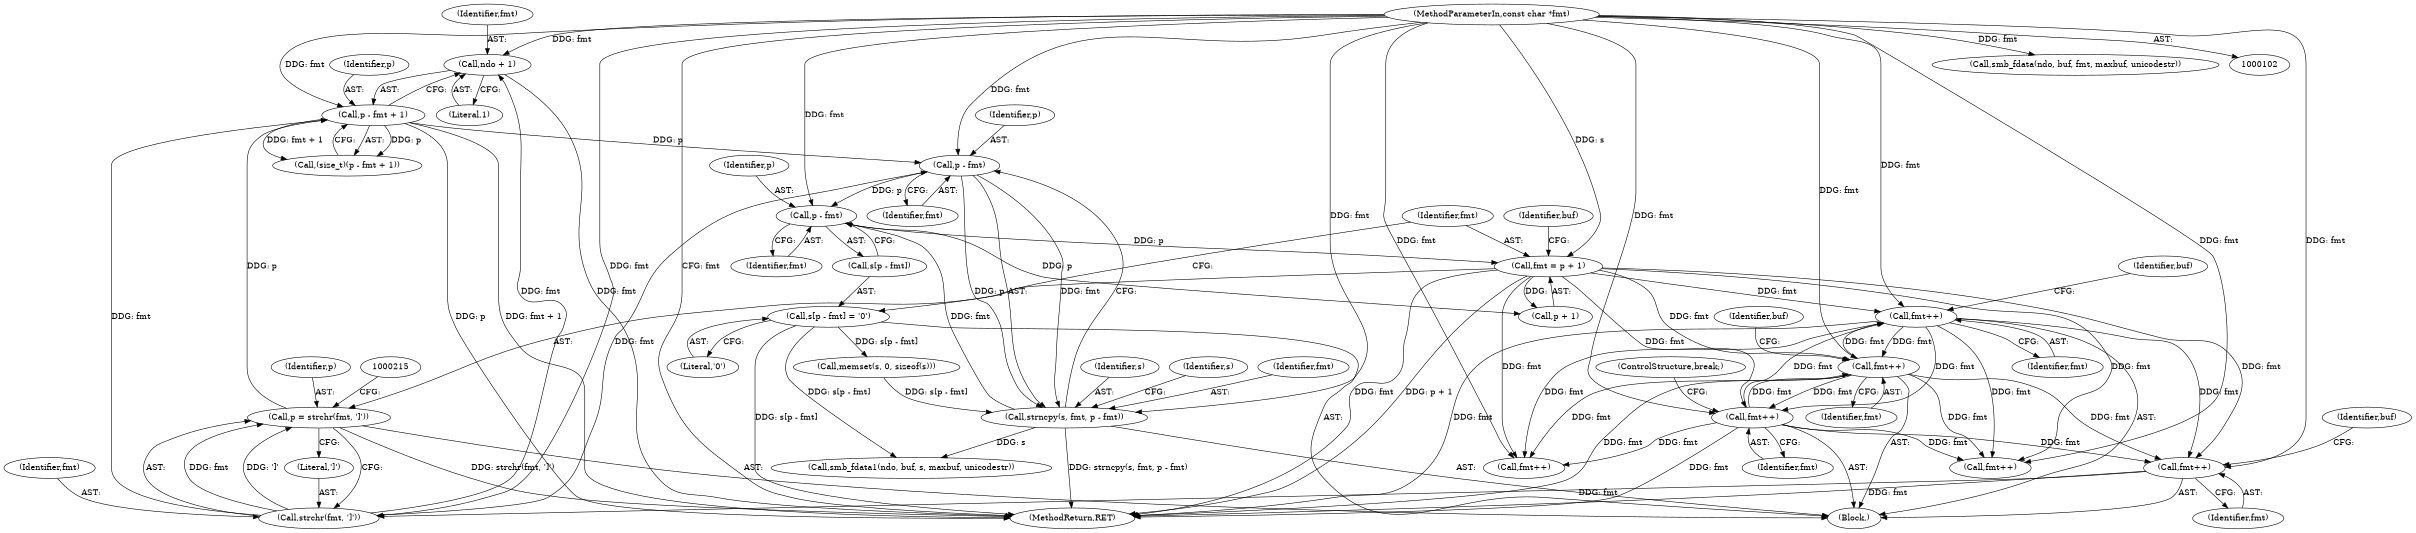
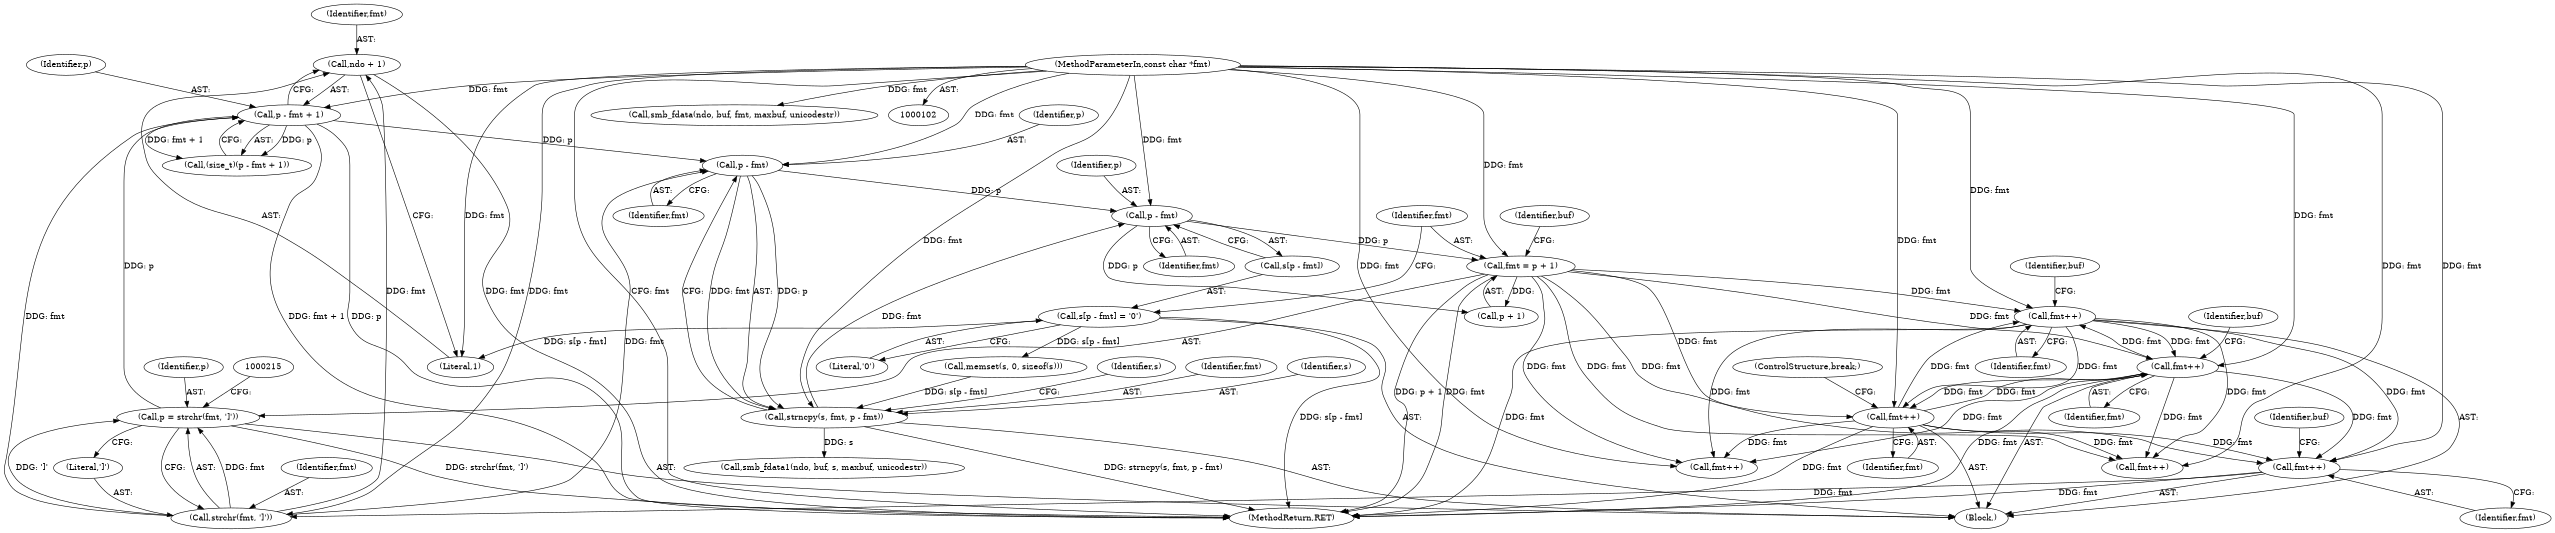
(944, 18) -> (537, 85)
(1590, 140) -> (1504, 166)
(813, 400) -> (762, 328)
